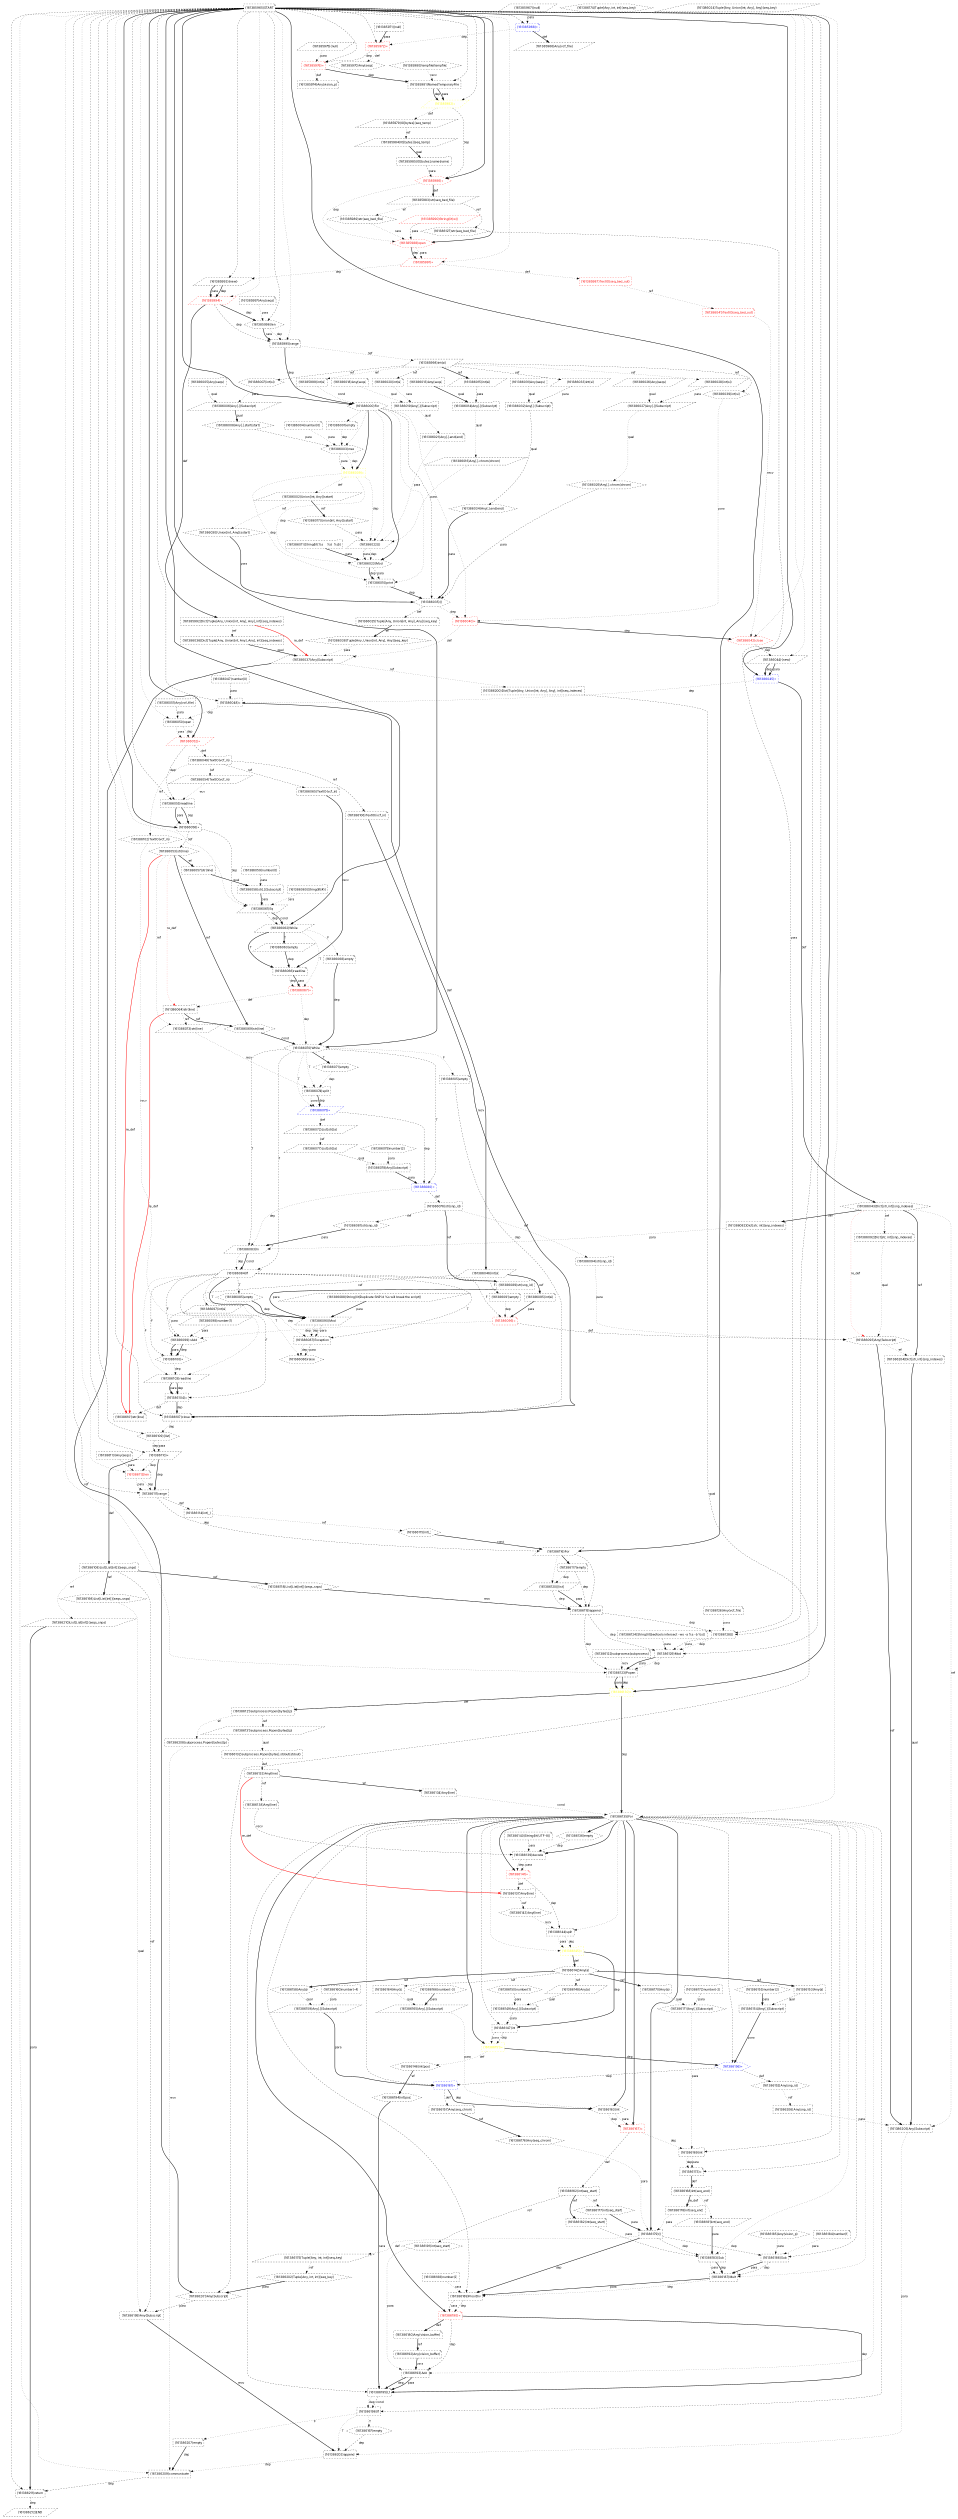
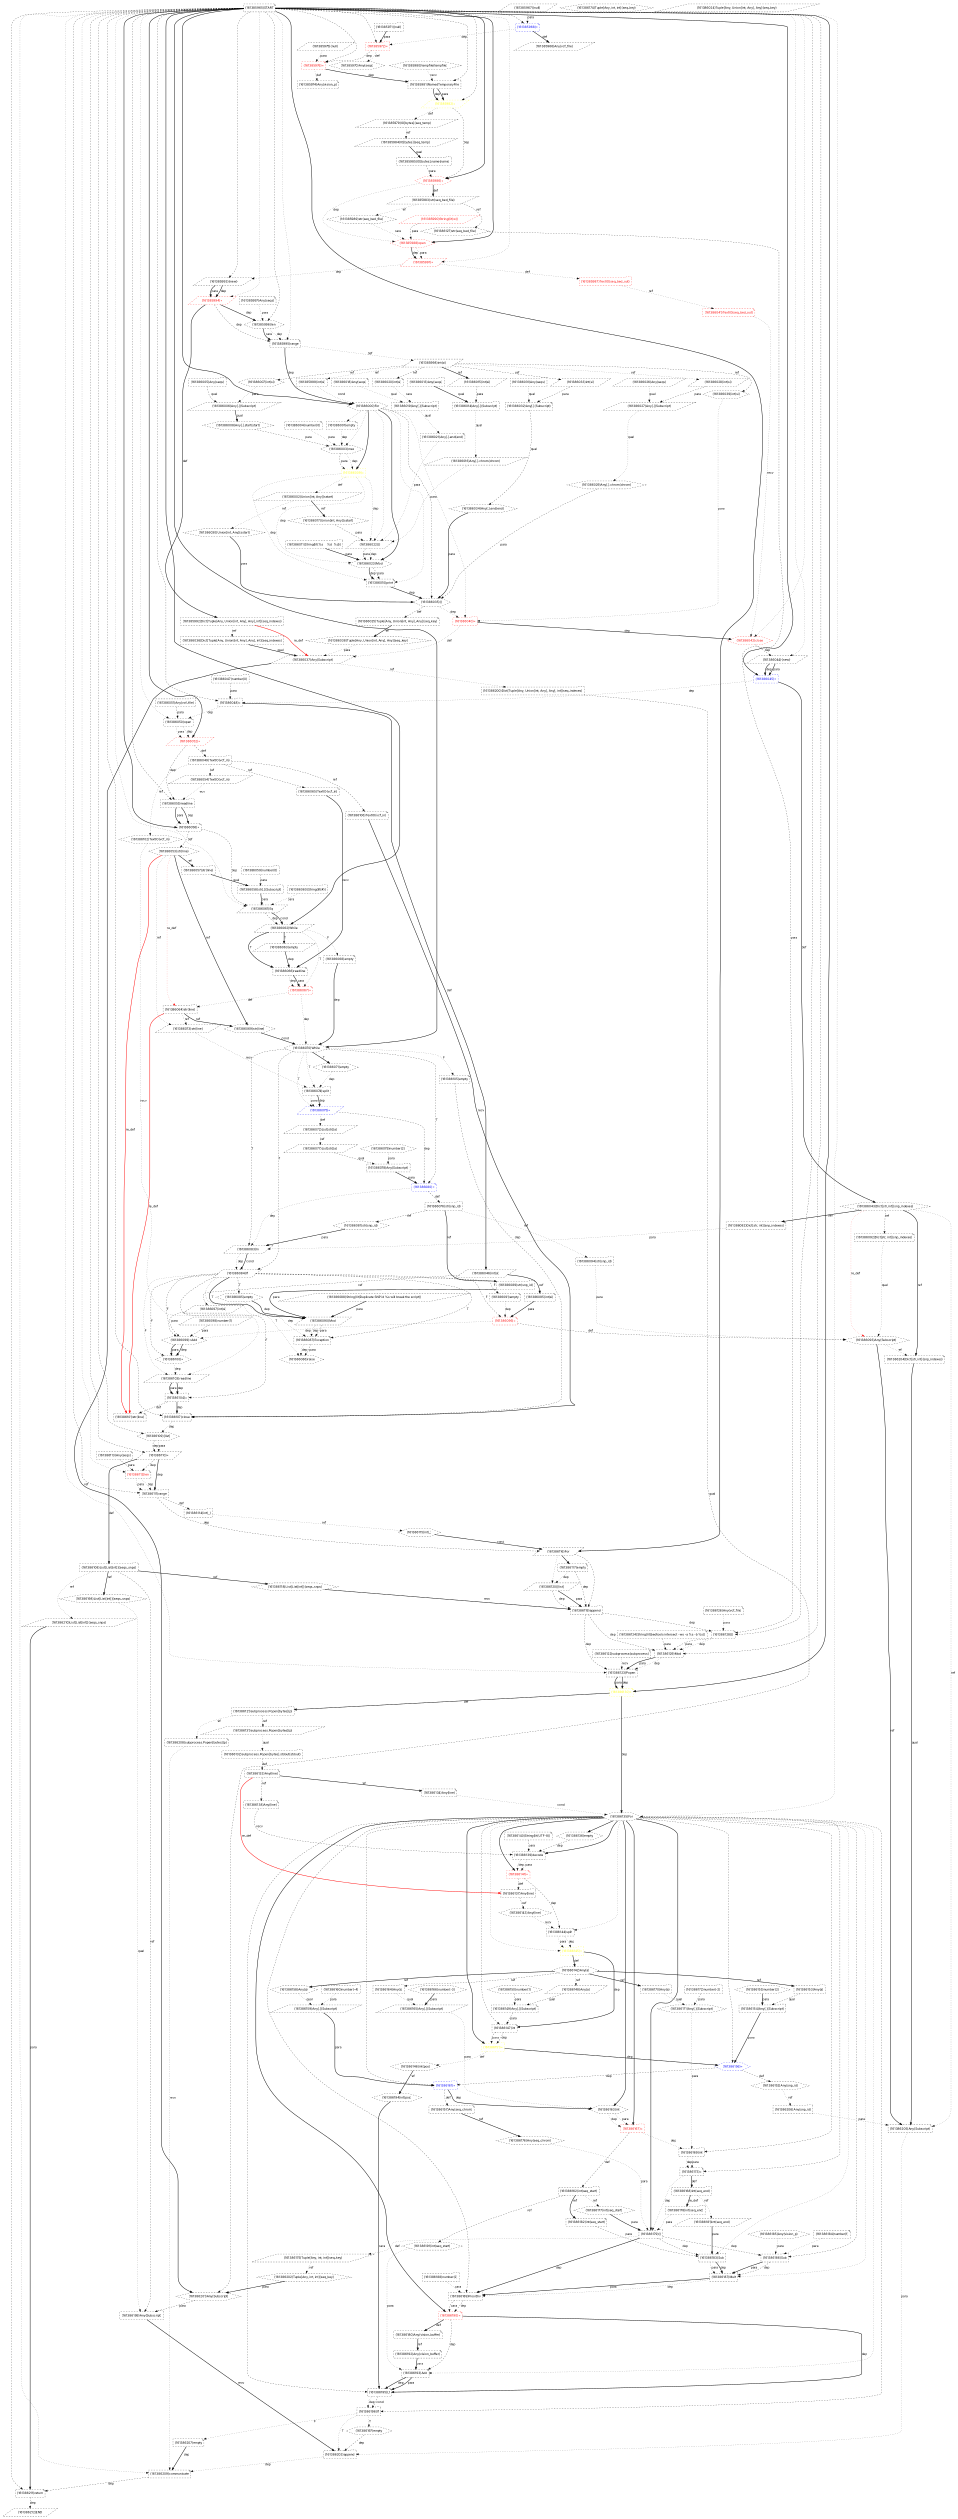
none -> (665, 2199)
